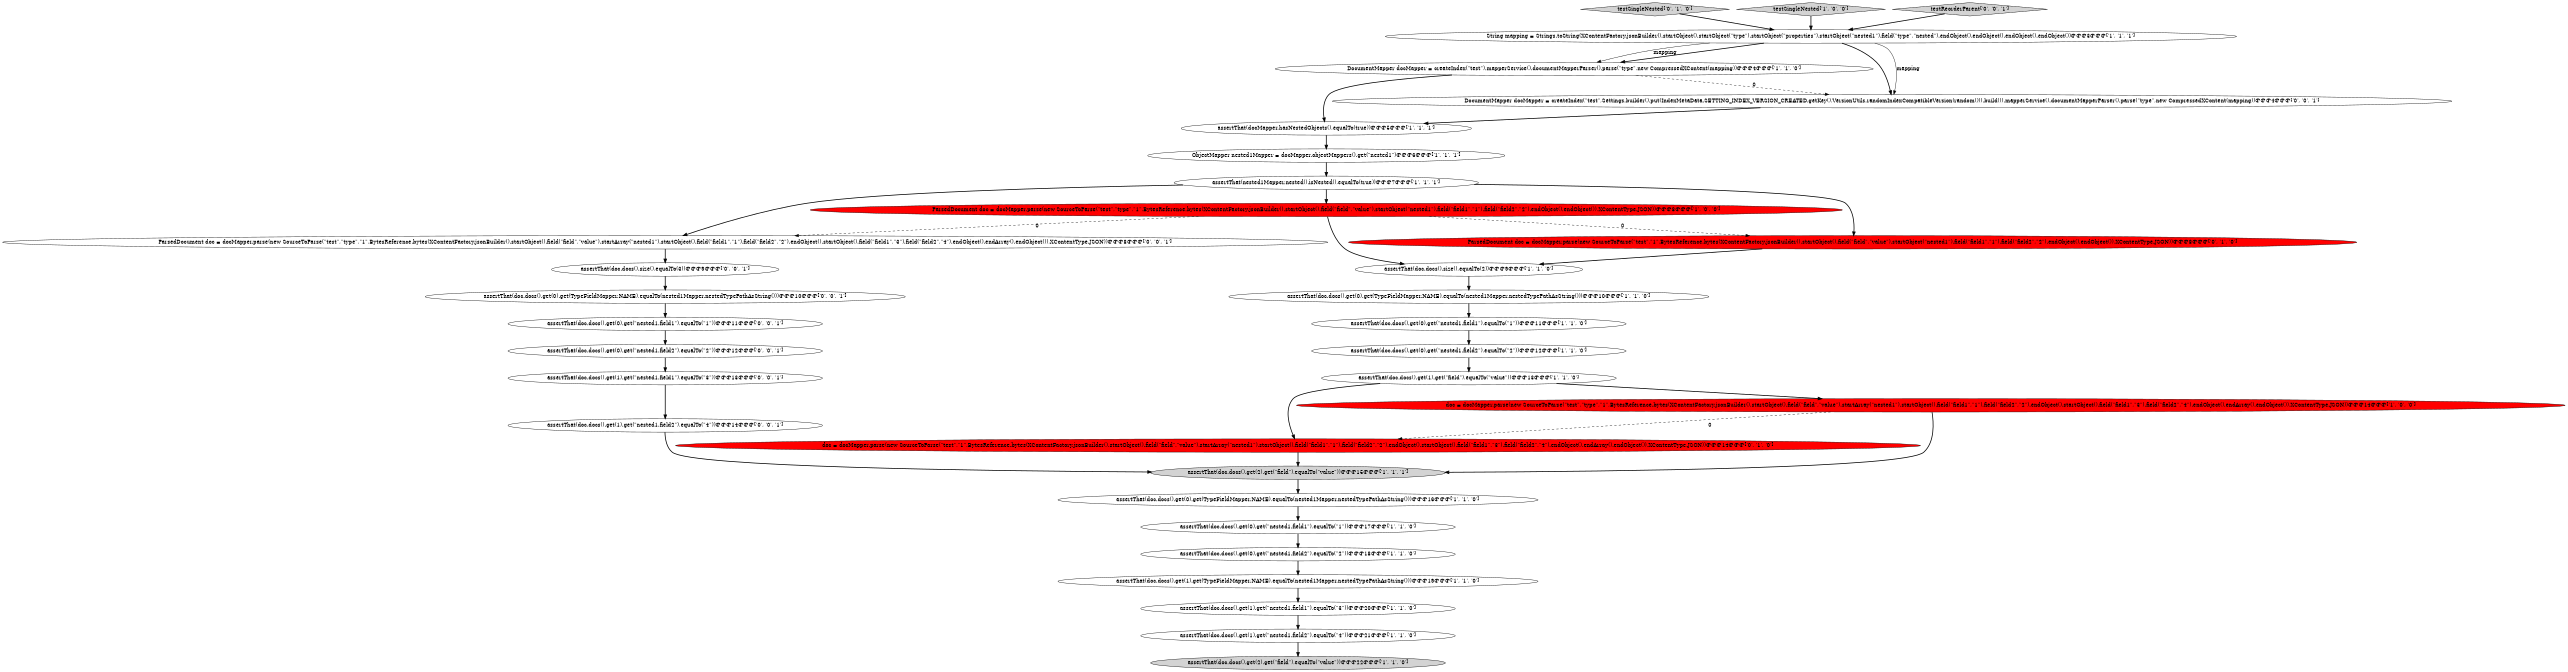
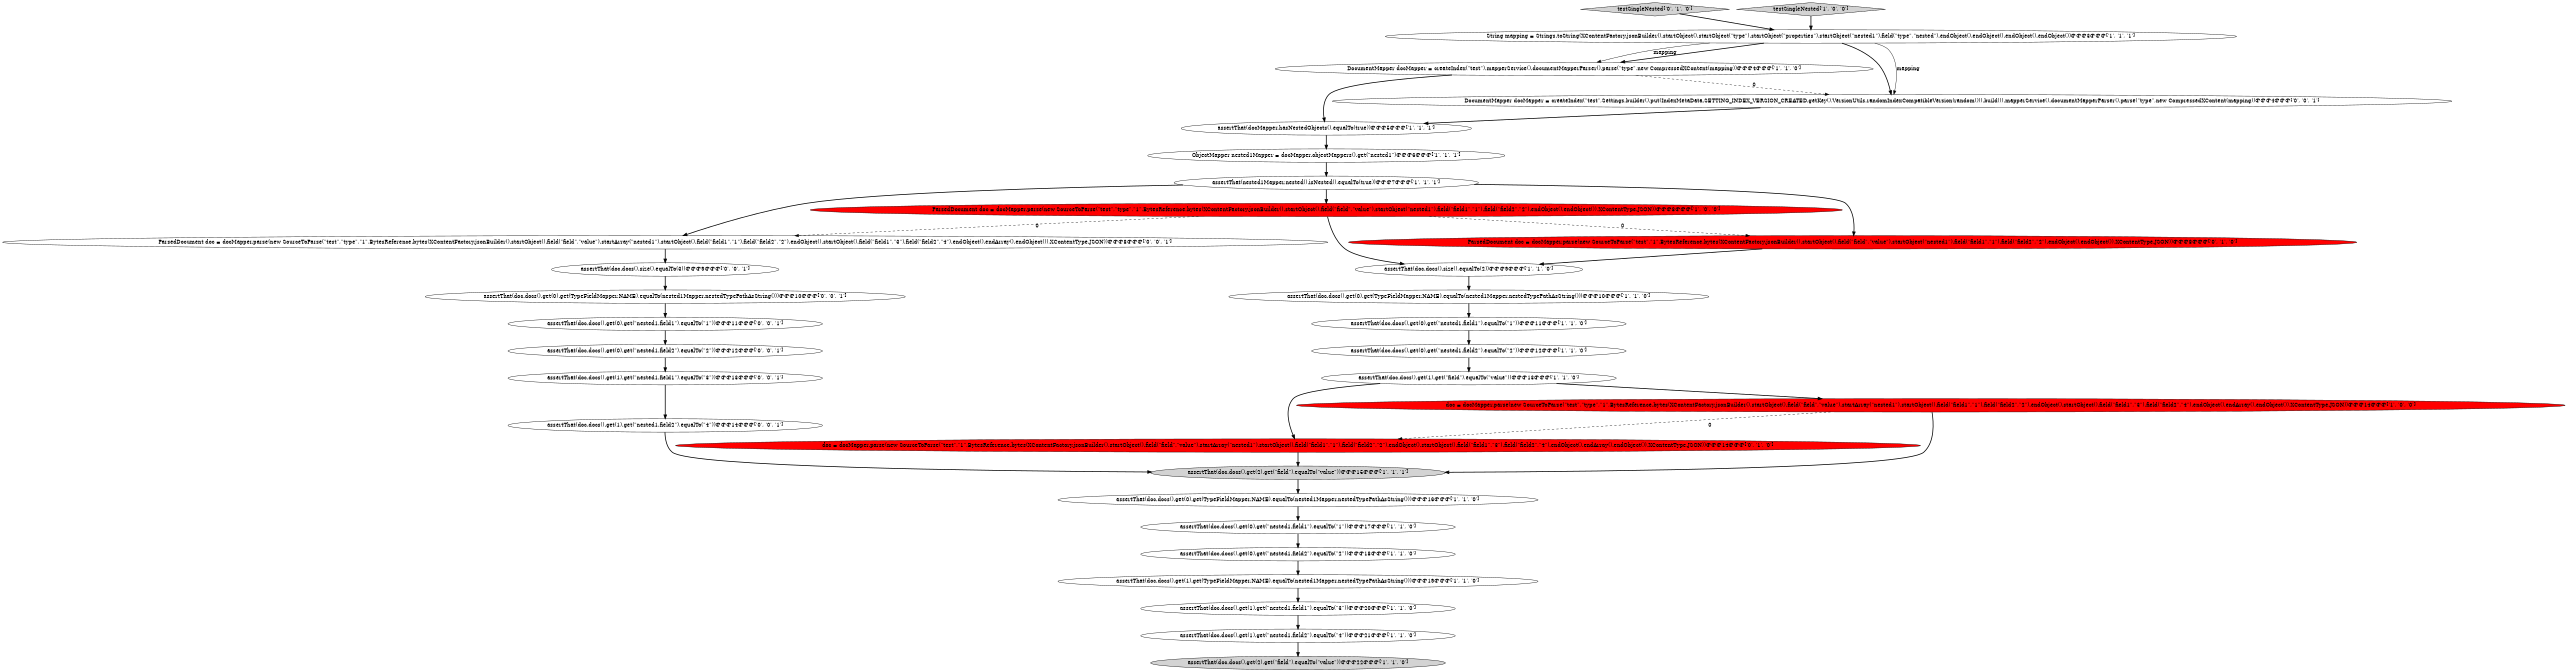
(1970, 9) -> none
